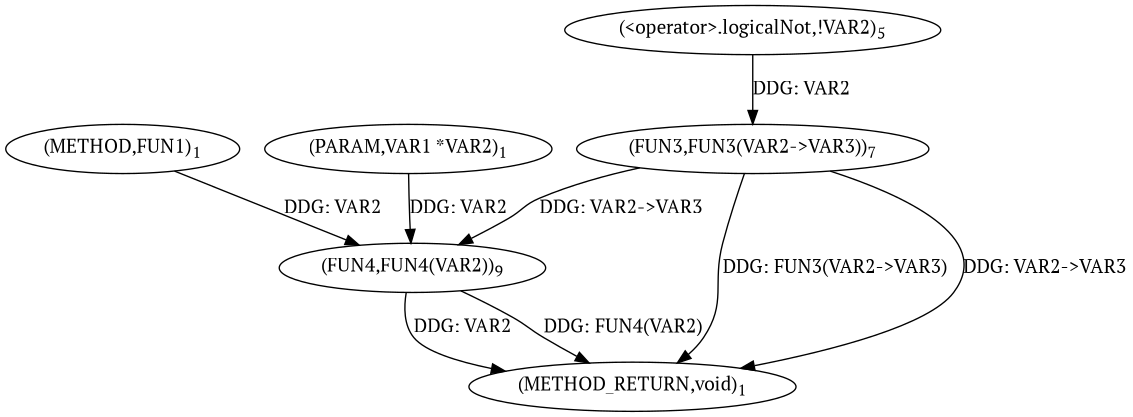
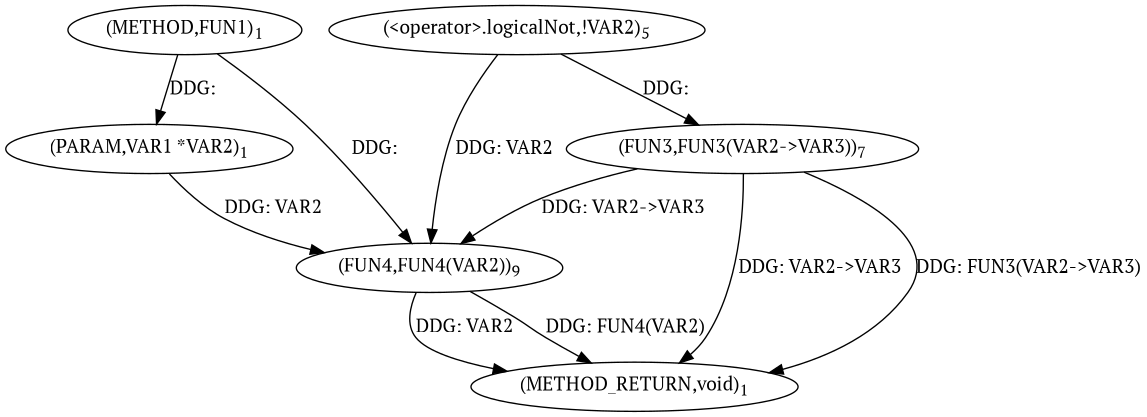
none -> (169, 83)
(802, 90) -> (669, 90)
none -> (451, 137)
(333, 208) -> (378, 149)
